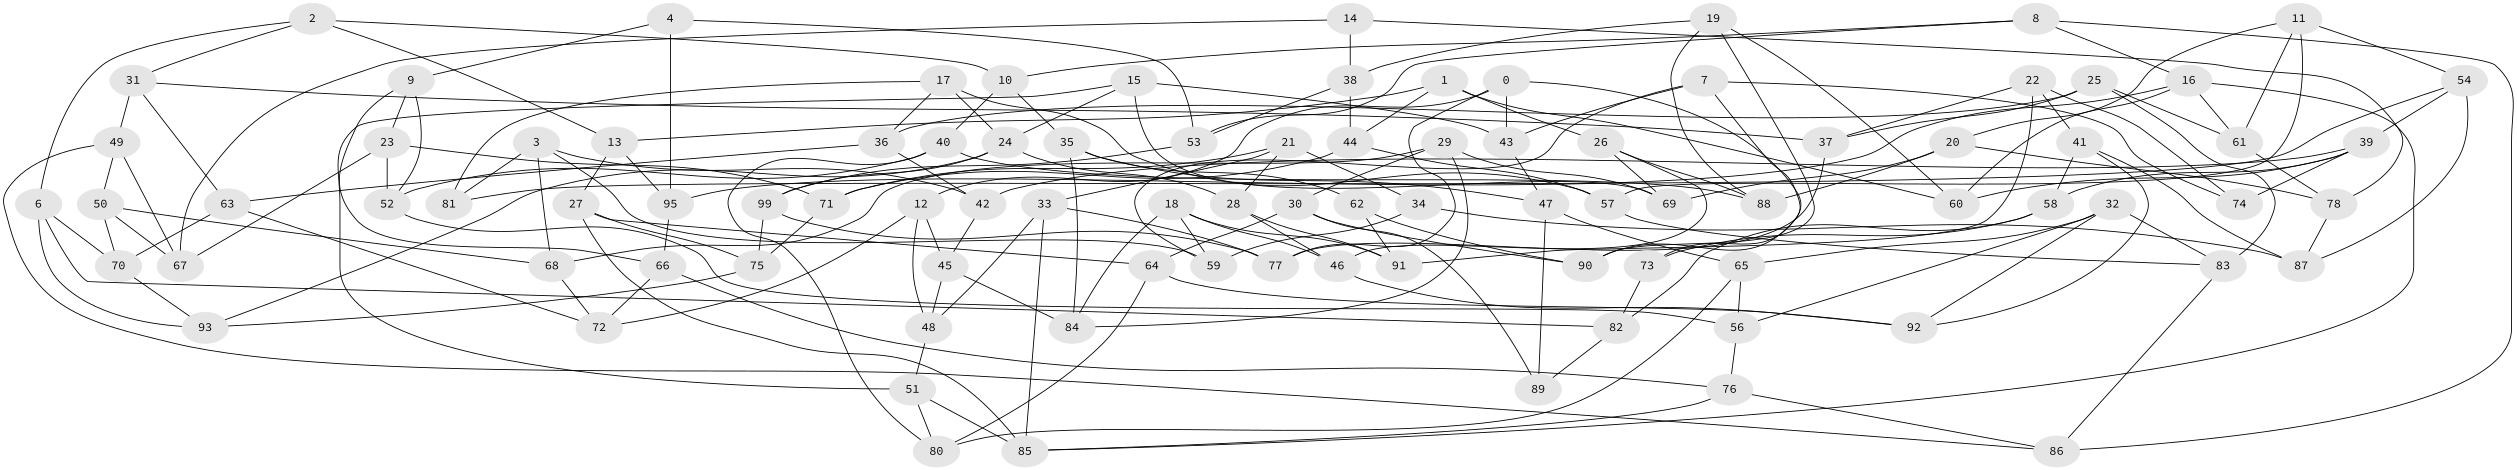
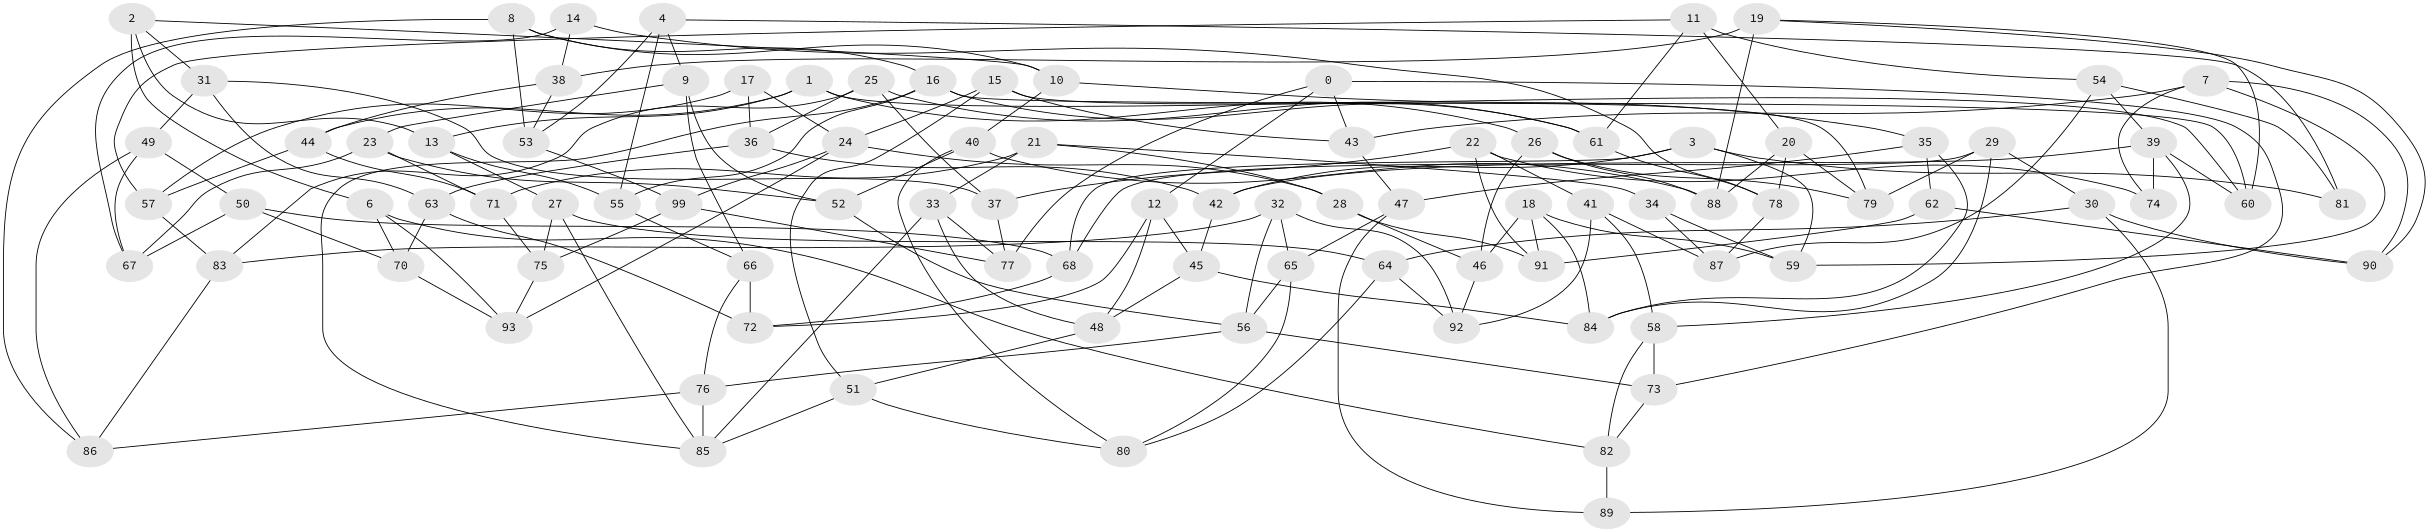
(683, 92) -> (1544, 33)
(670, 204) -> (617, 204)
(1670, 204) -> (1870, 204)
none -> (1449, 359)
